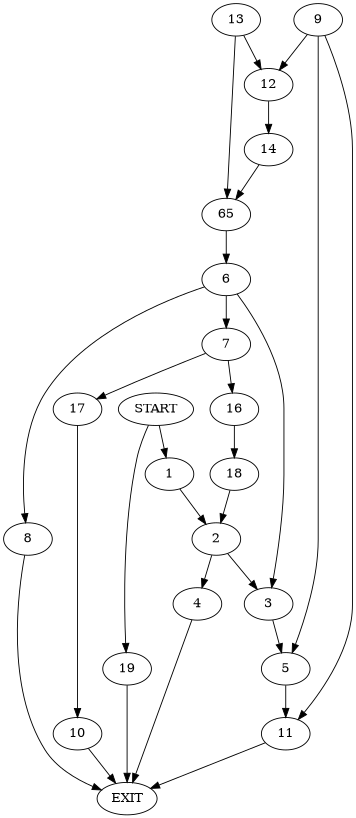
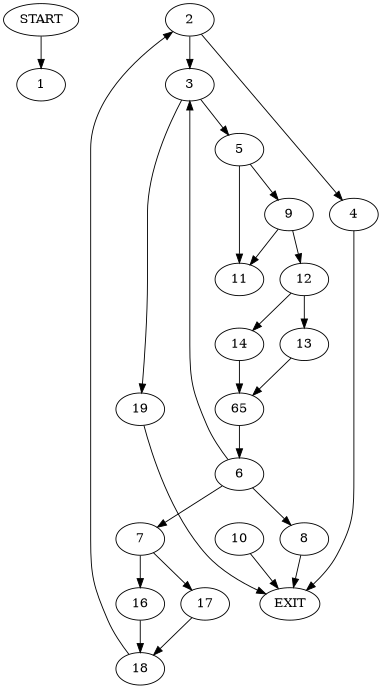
(250, 48) -> (304, 307)
(318, 342) -> (261, 179)
(190, 503) -> none
(127, 533) -> (147, 239)
(78, 567) -> (176, 633)
(212, 764) -> none
